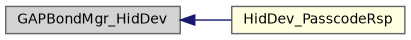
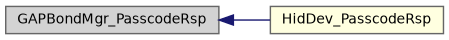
(93, 20) -> (112, 20)
